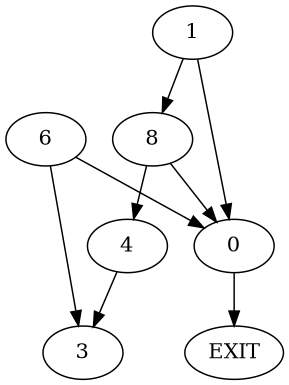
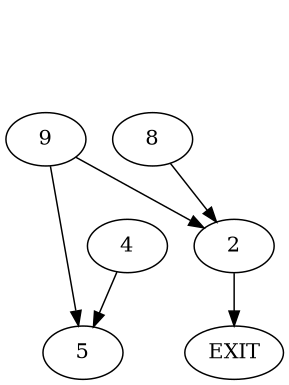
(193, 33) -> none
(46, 139) -> (46, 139)
(142, 183) -> none
(234, 246) -> (234, 246)
(83, 353) -> (83, 353)
